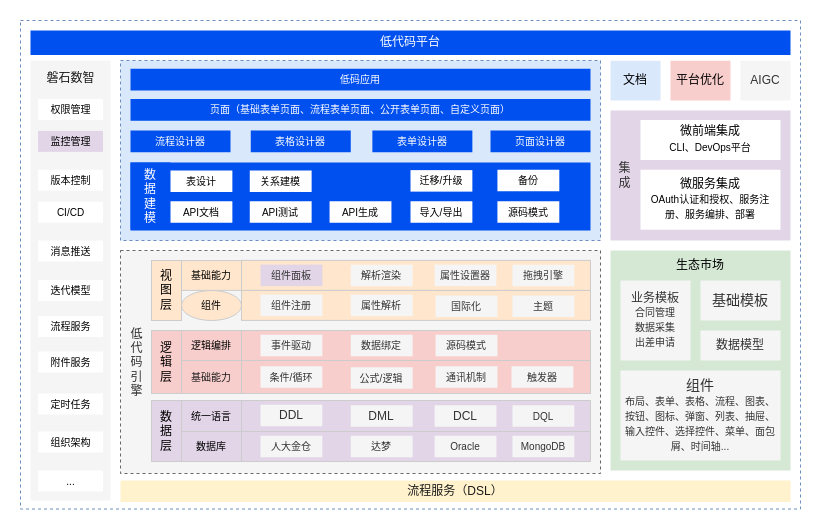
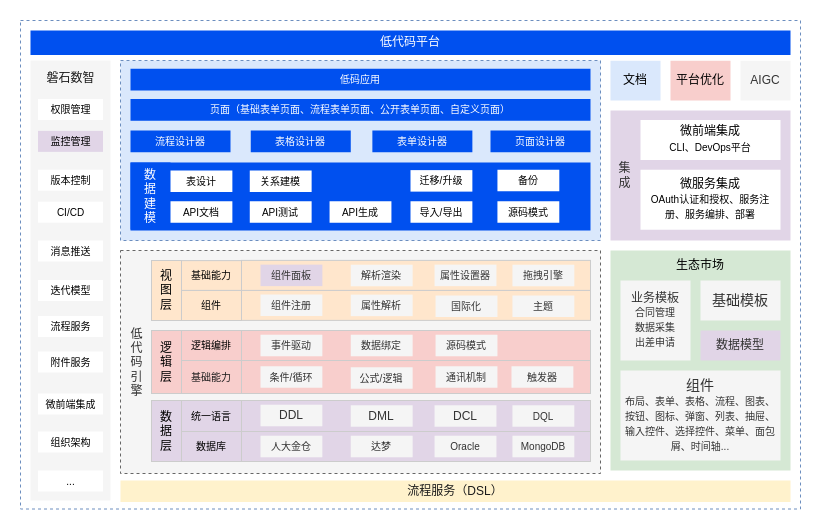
(212, 306) -> (212, 306)
(741, 346) -> (741, 346)
(71, 405) -> (71, 405)
